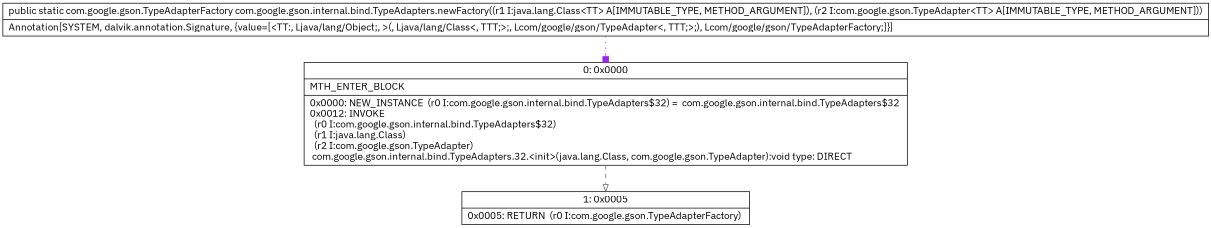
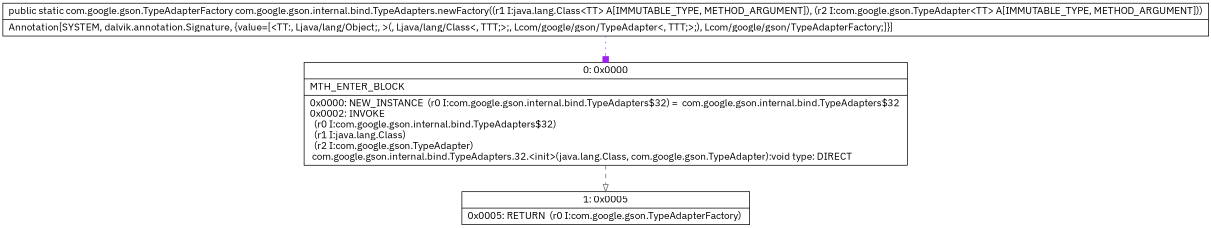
(350, 114) -> (350, 114)
